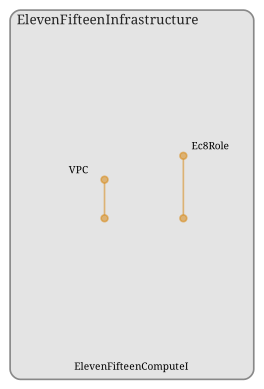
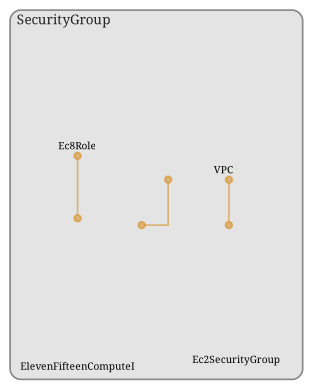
(108, 21) -> (64, 21)
none -> (235, 297)
